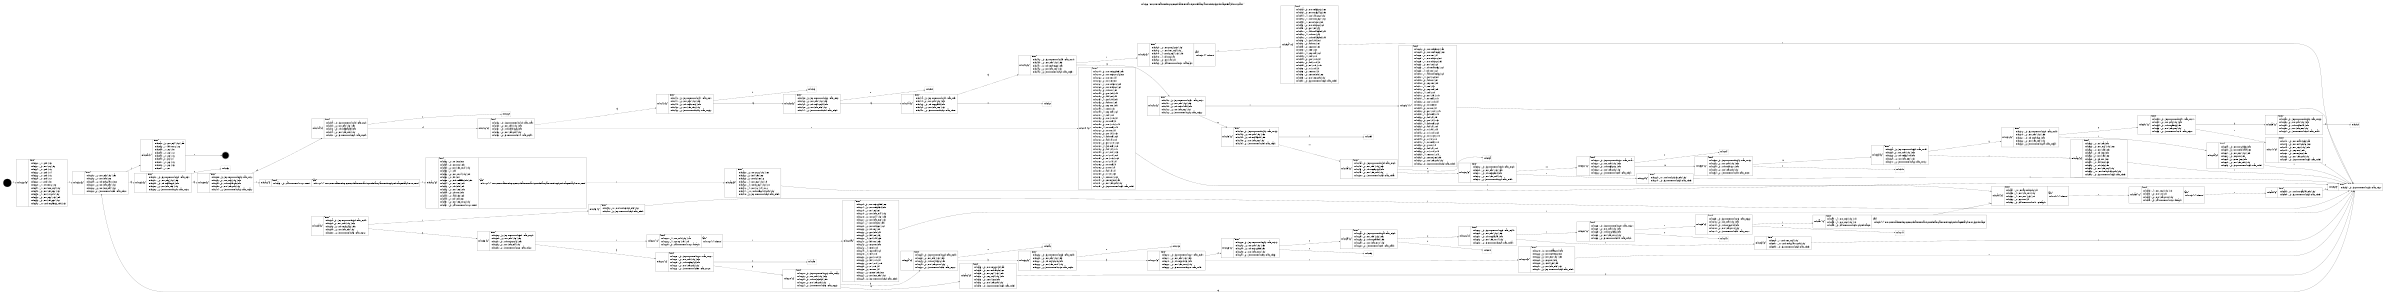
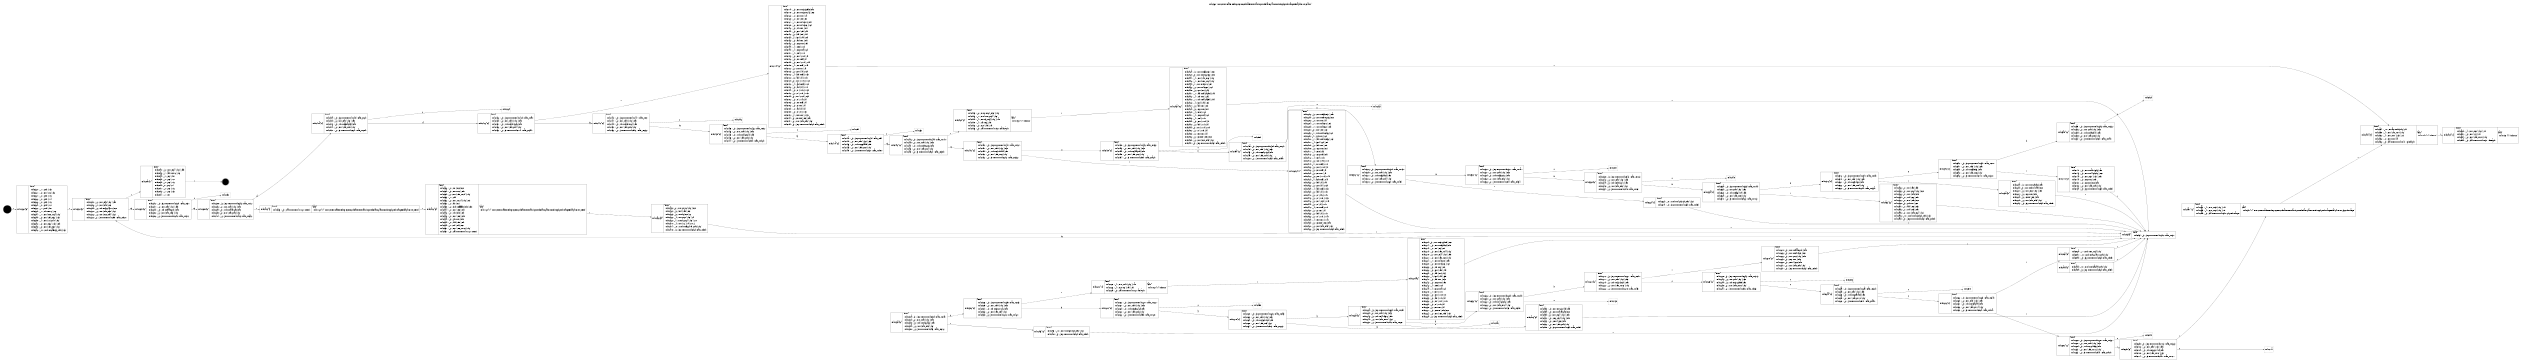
(2235, 194) -> none
